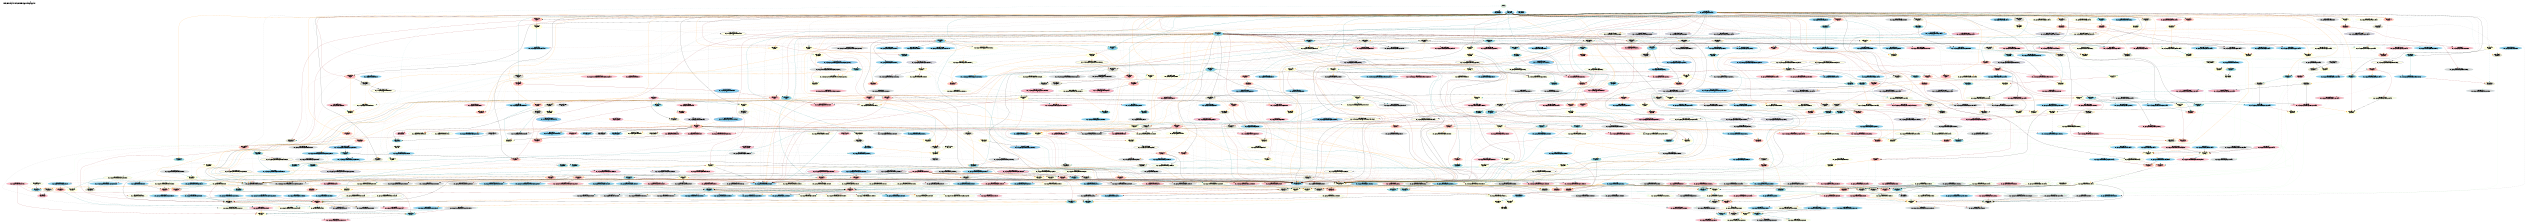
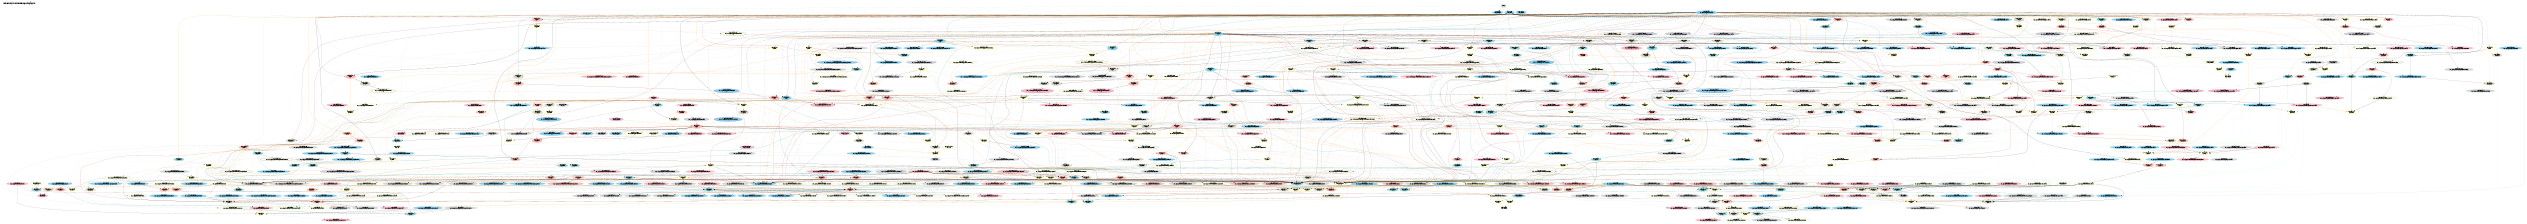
(672, 134) -> (672, 134)
